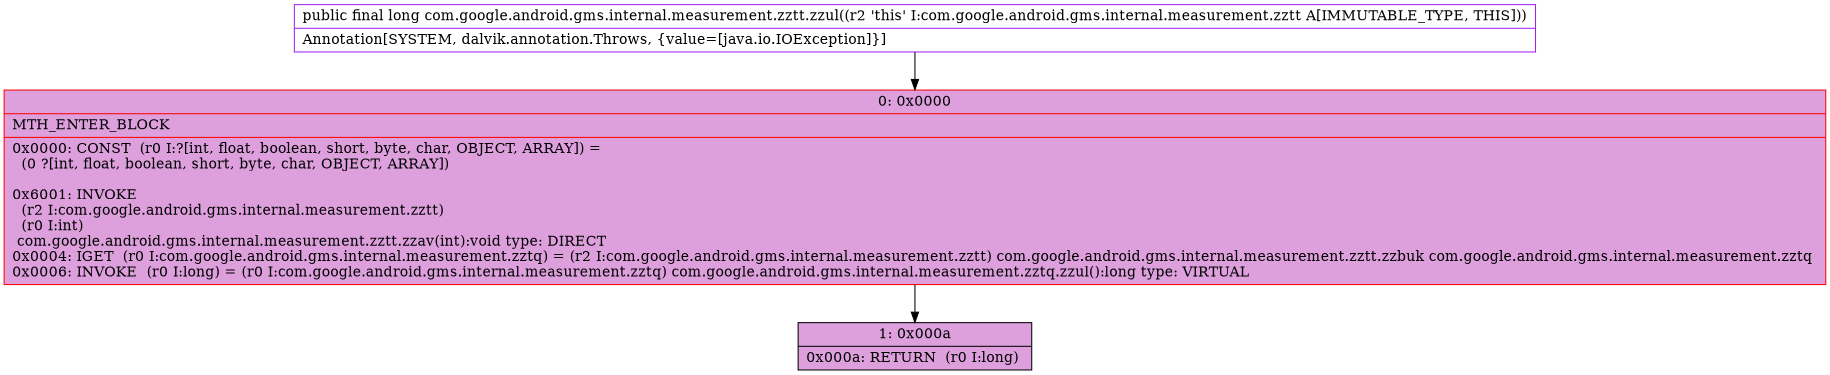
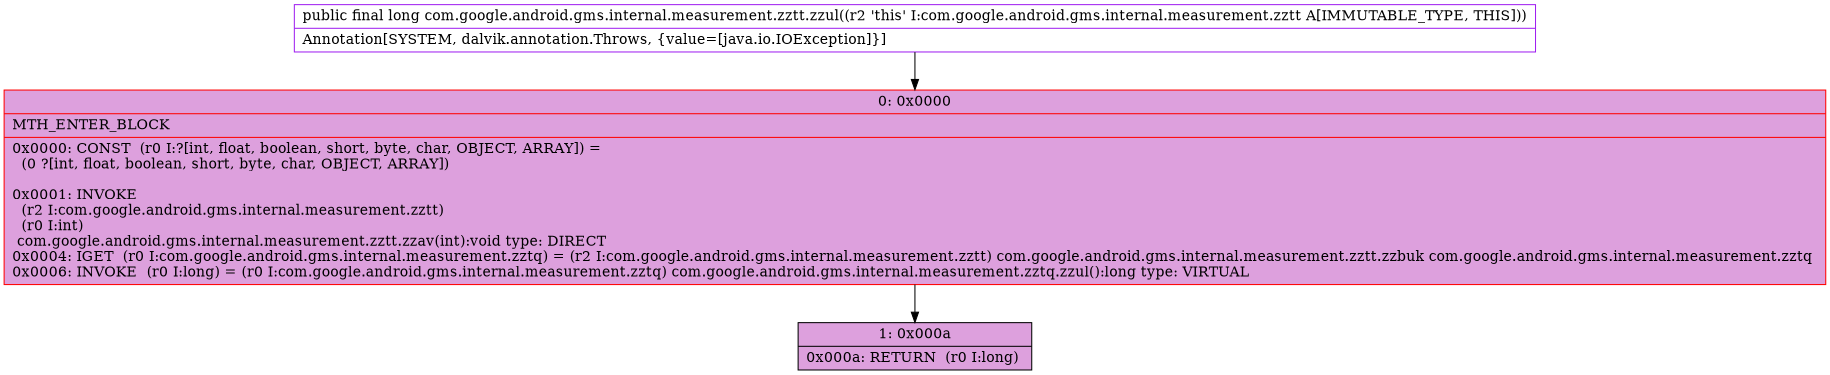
(80, 195) -> (80, 195)
